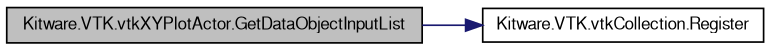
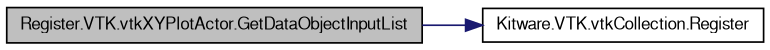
(214, 25) -> (214, 25)
